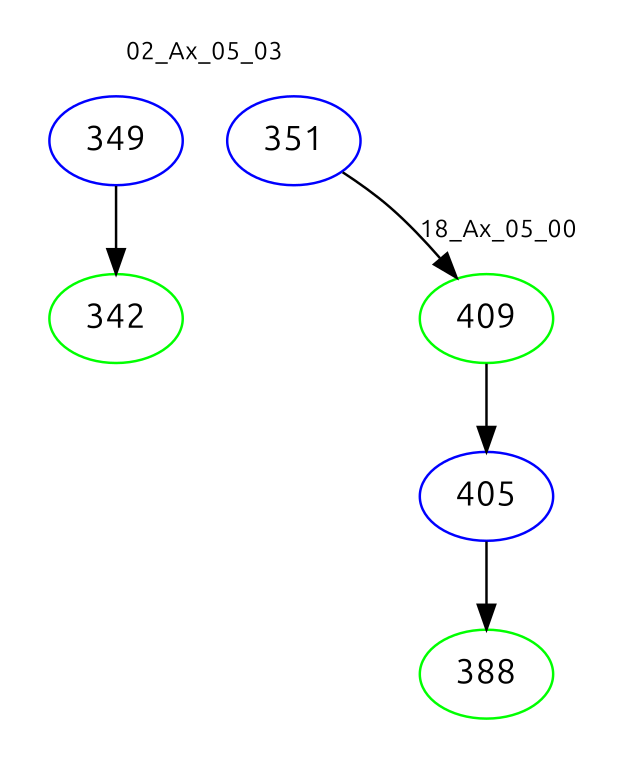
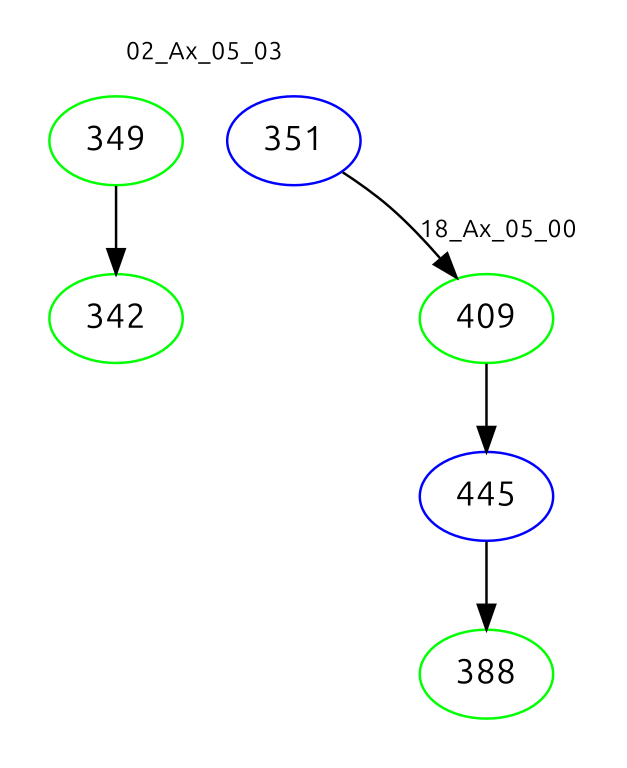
(116, 141) -> (116, 141)
(486, 496) -> (486, 496)
